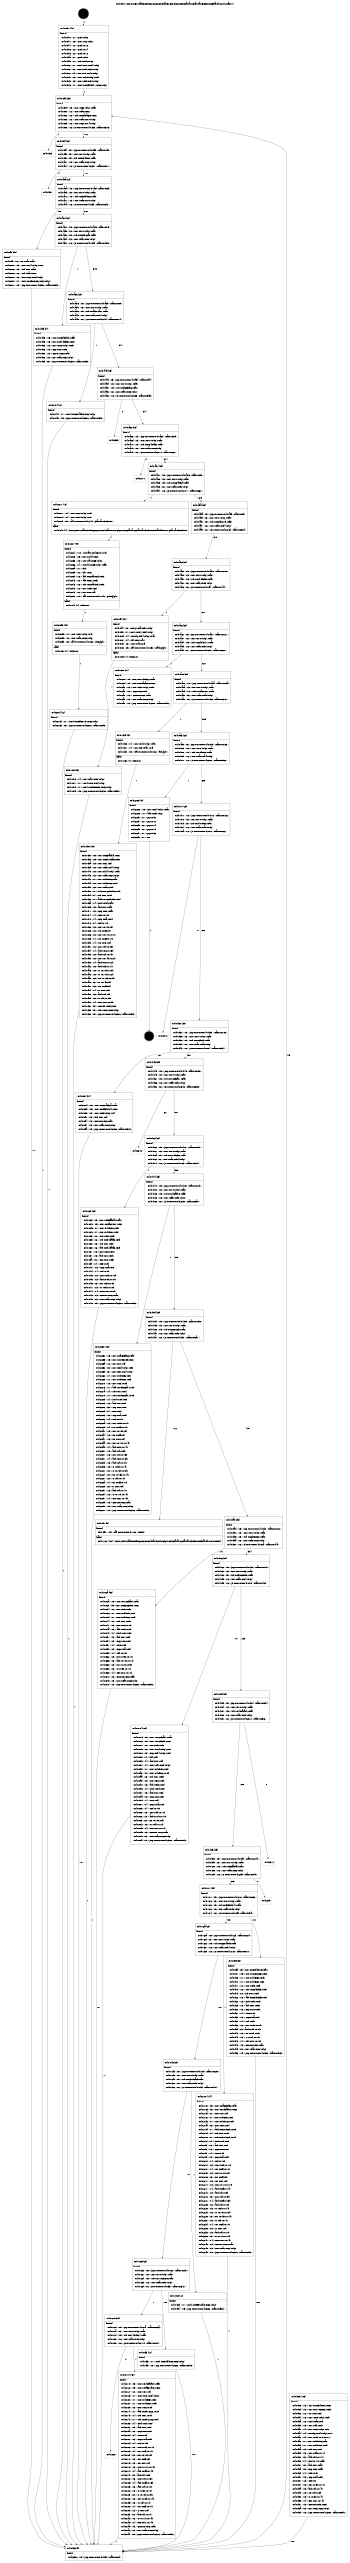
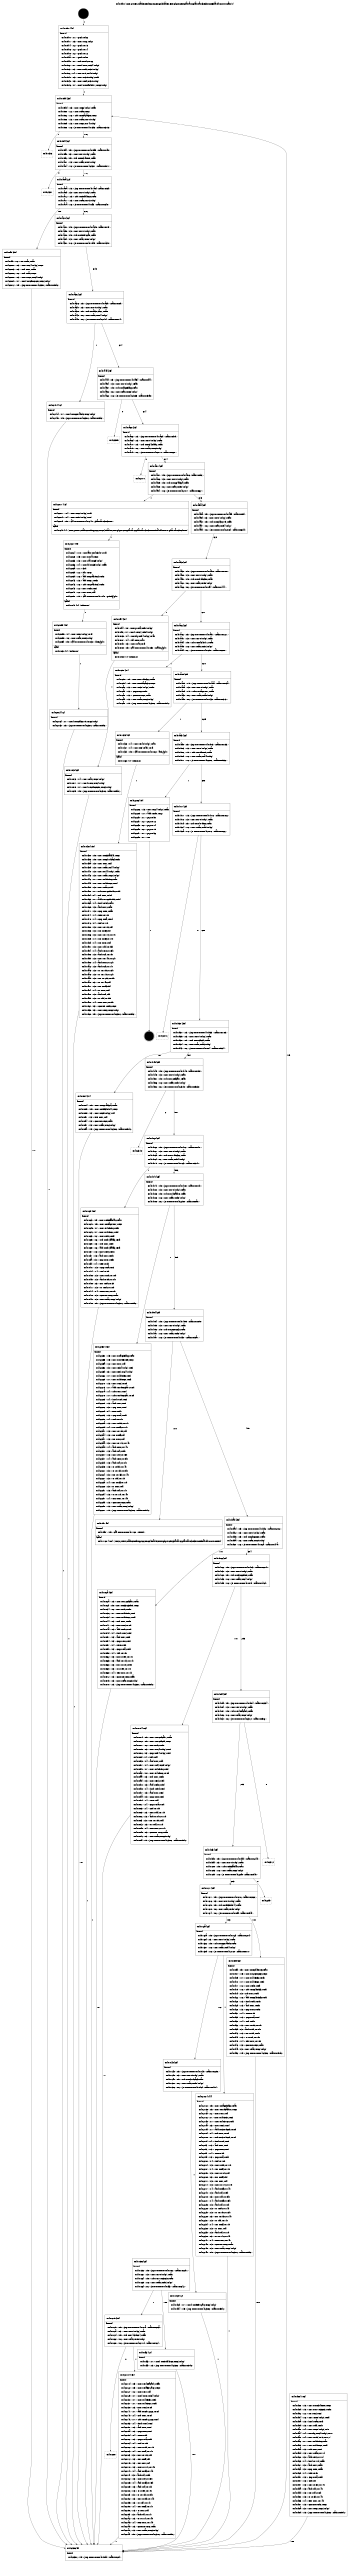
(62, 346) -> none
(165, 1113) -> (165, 1113)
(173, 2174) -> none
